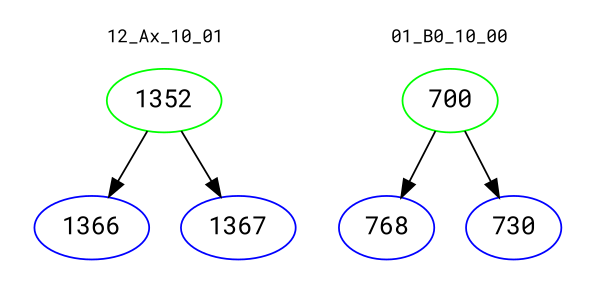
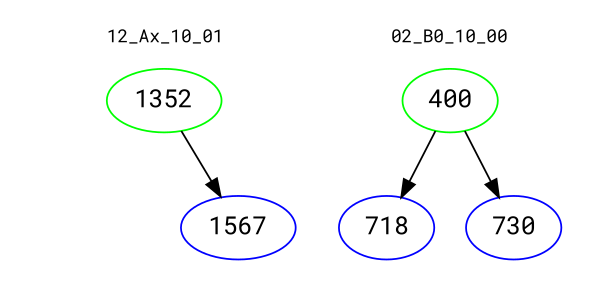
(450, 38) -> (450, 38)
(450, 101) -> (450, 101)
(92, 228) -> none
(238, 228) -> (238, 228)
(387, 228) -> (387, 228)
